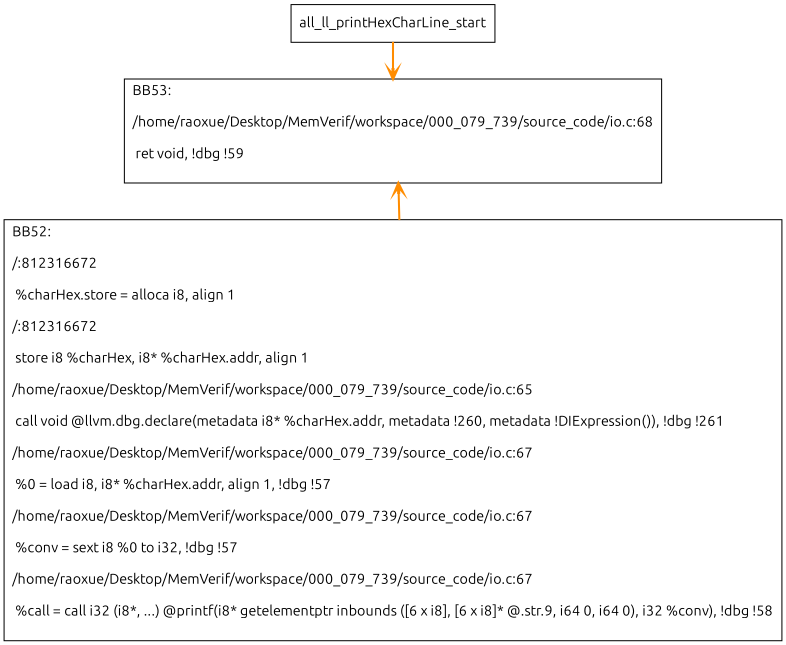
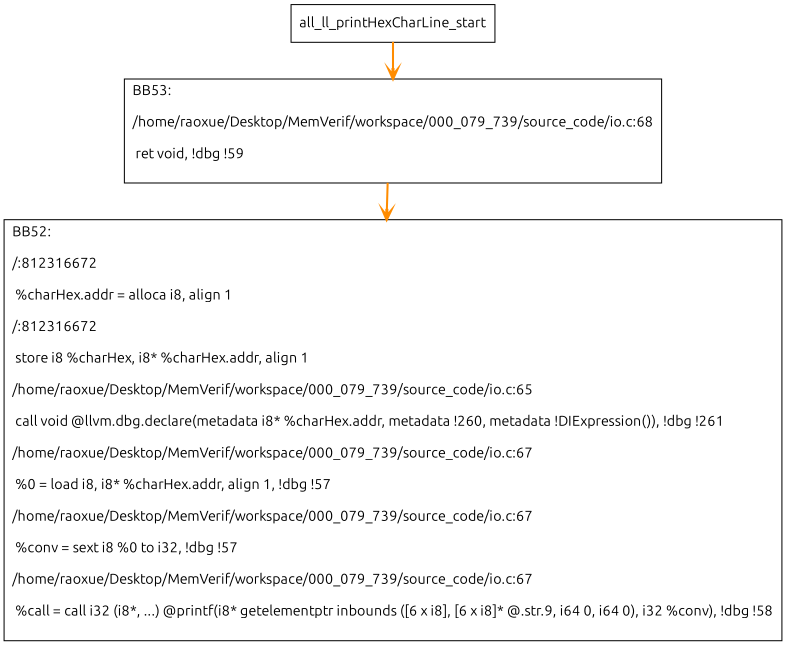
(399, 207) -> (387, 196)
(124, 295) -> (123, 295)
